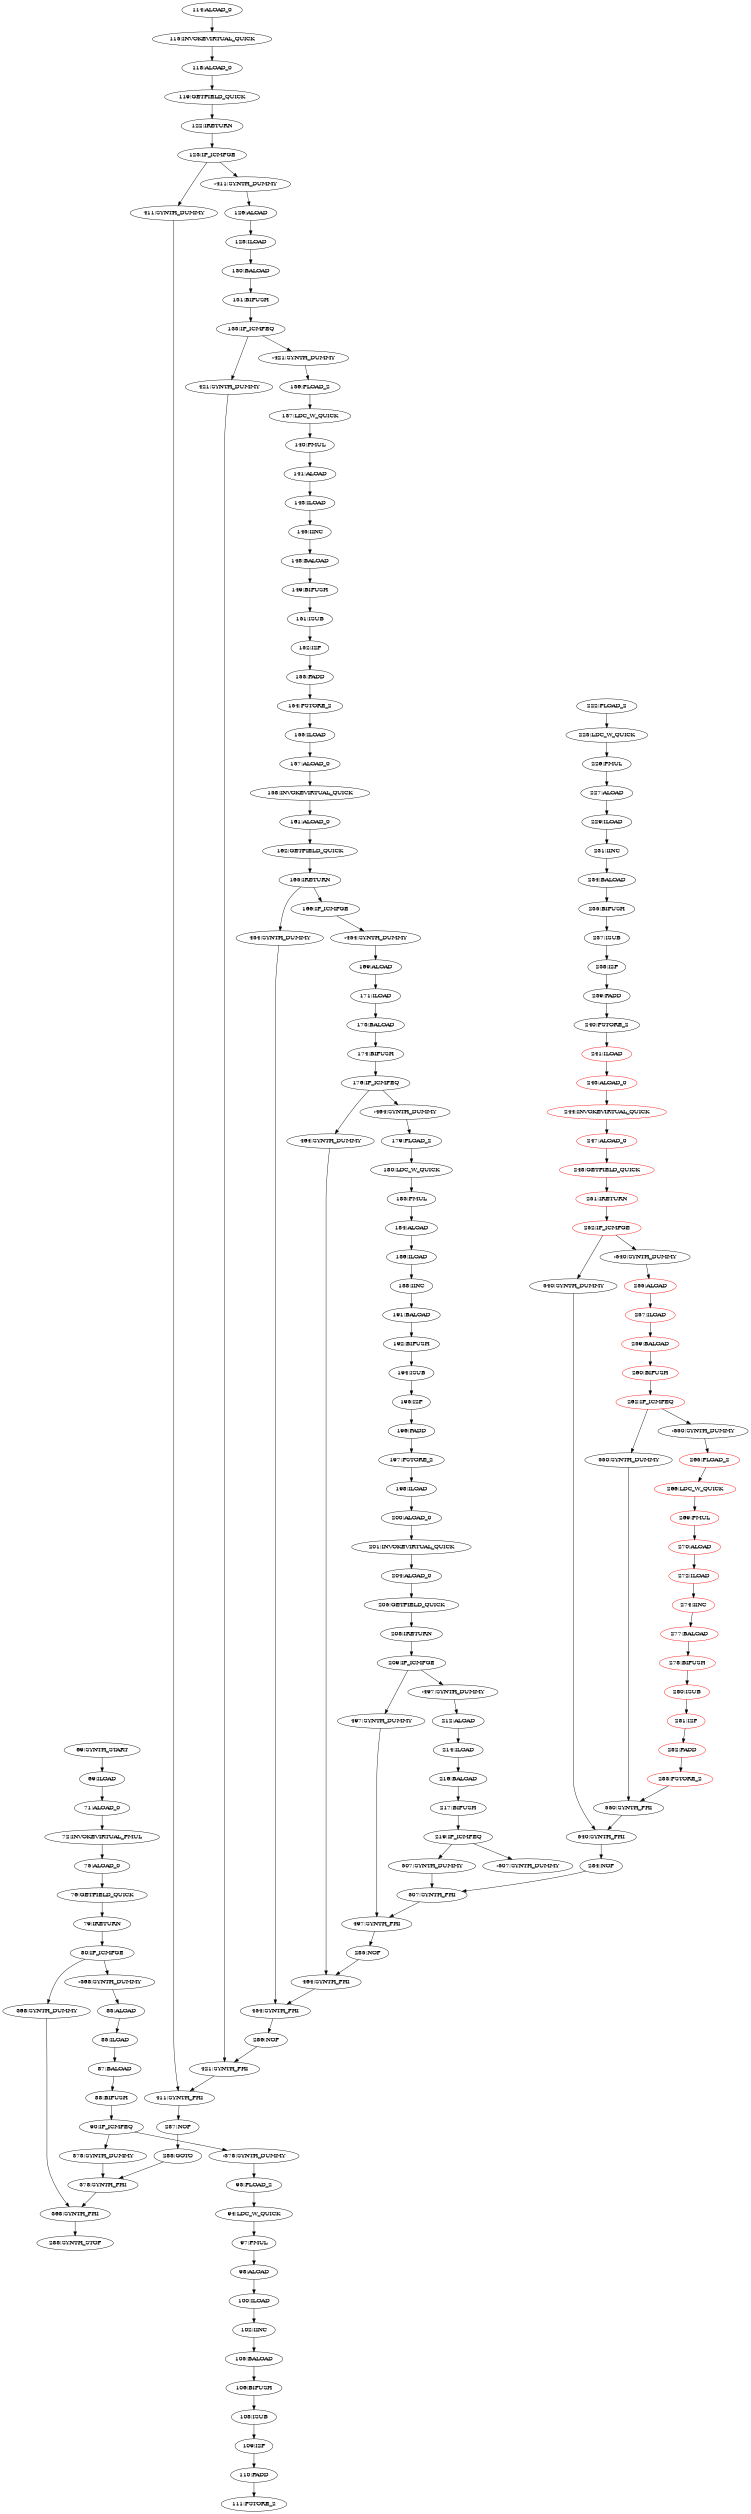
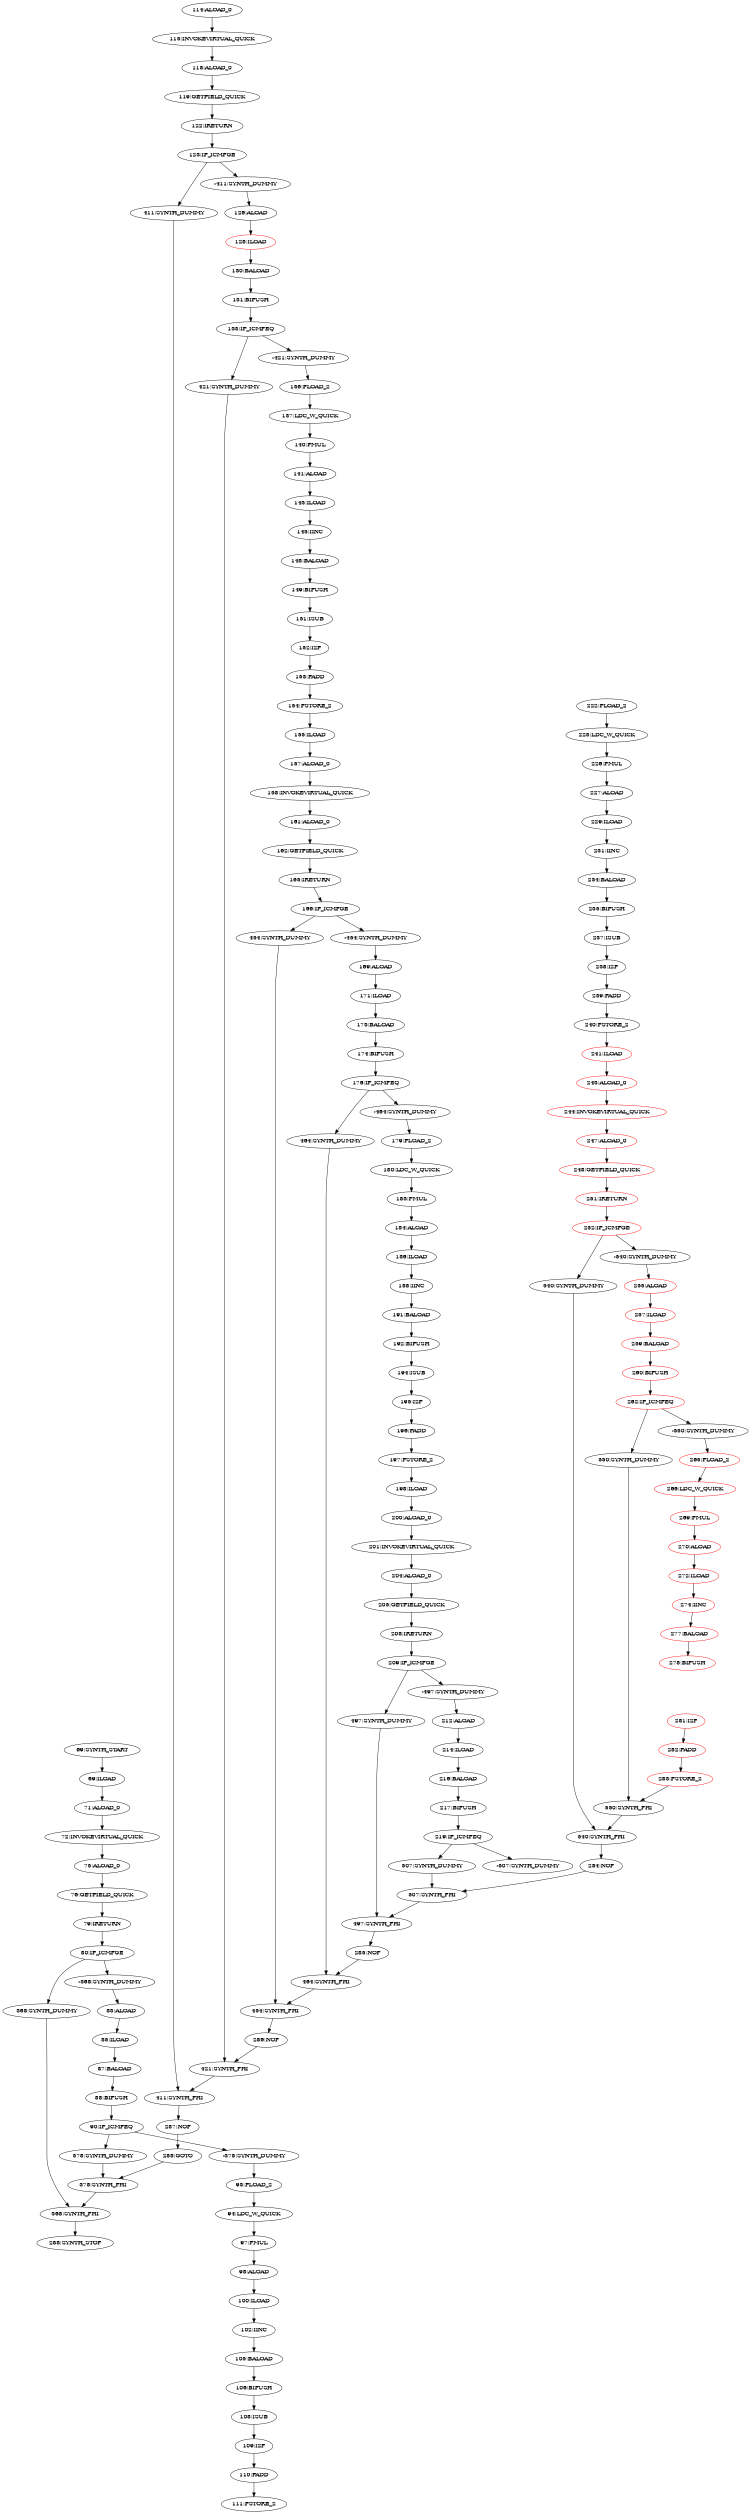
(251, 242) -> (251, 242)
(286, 904) -> (304, 922)
(687, 1692) -> none
(102, 1837) -> (102, 1837)
